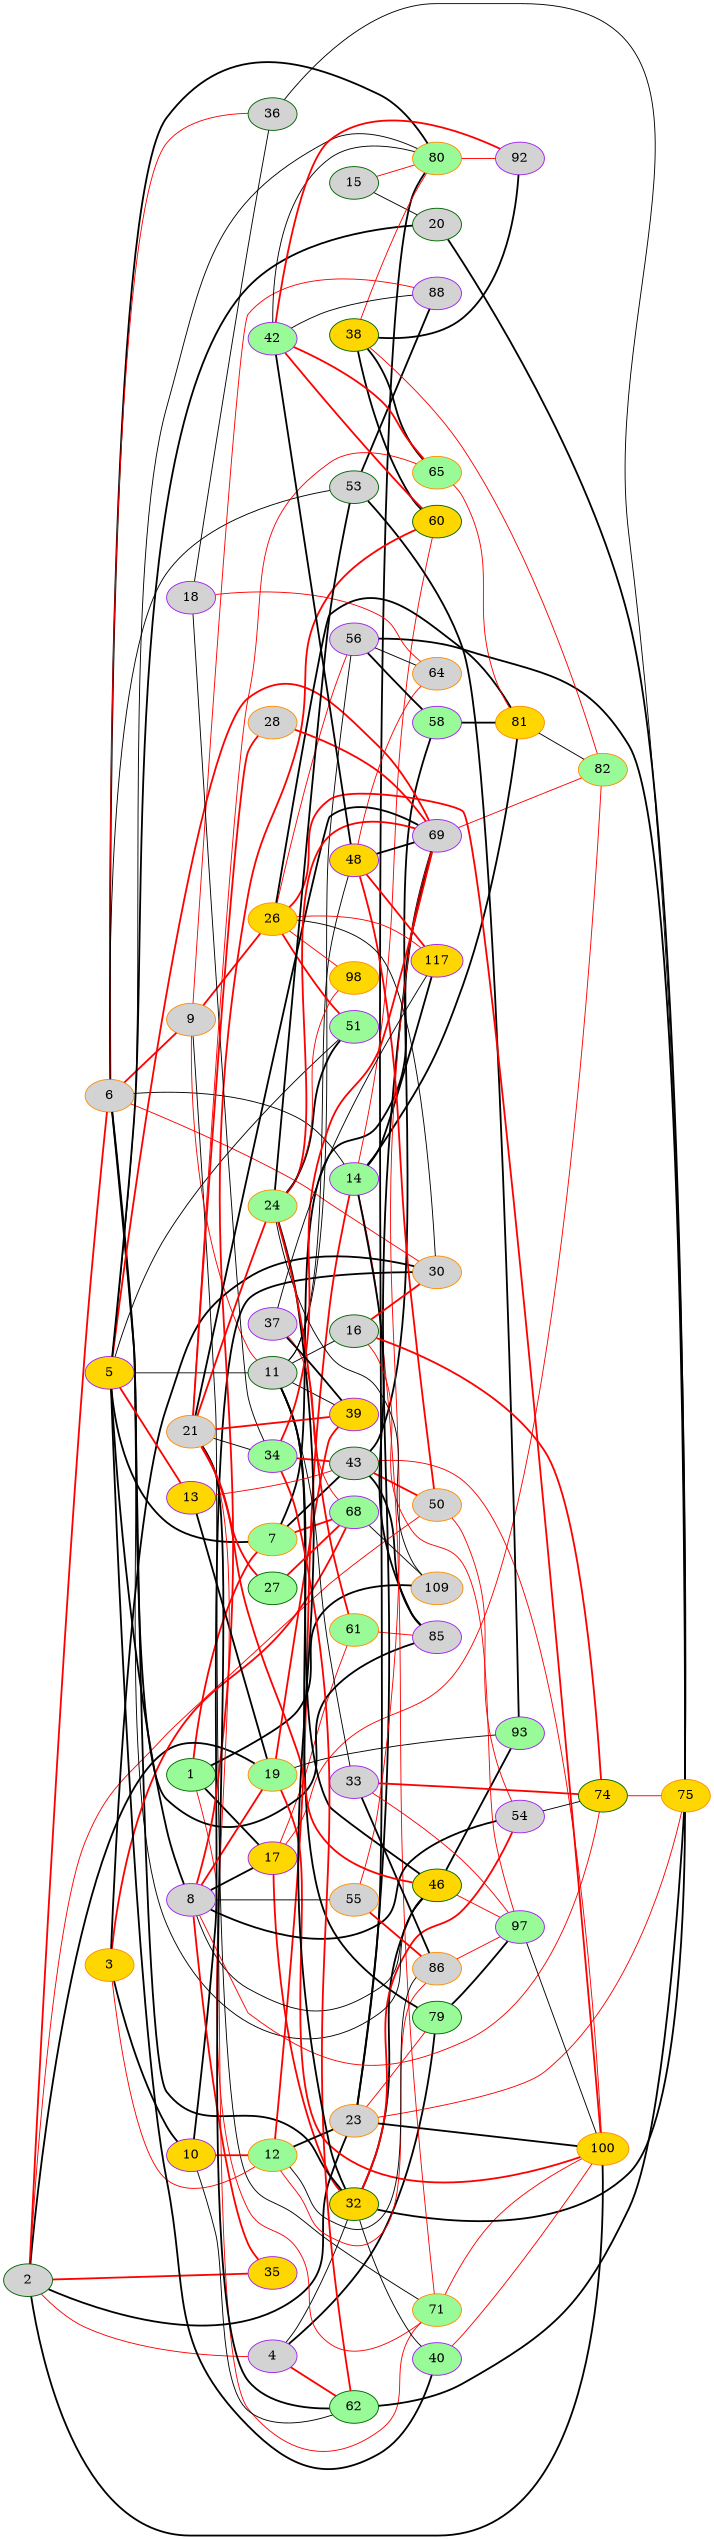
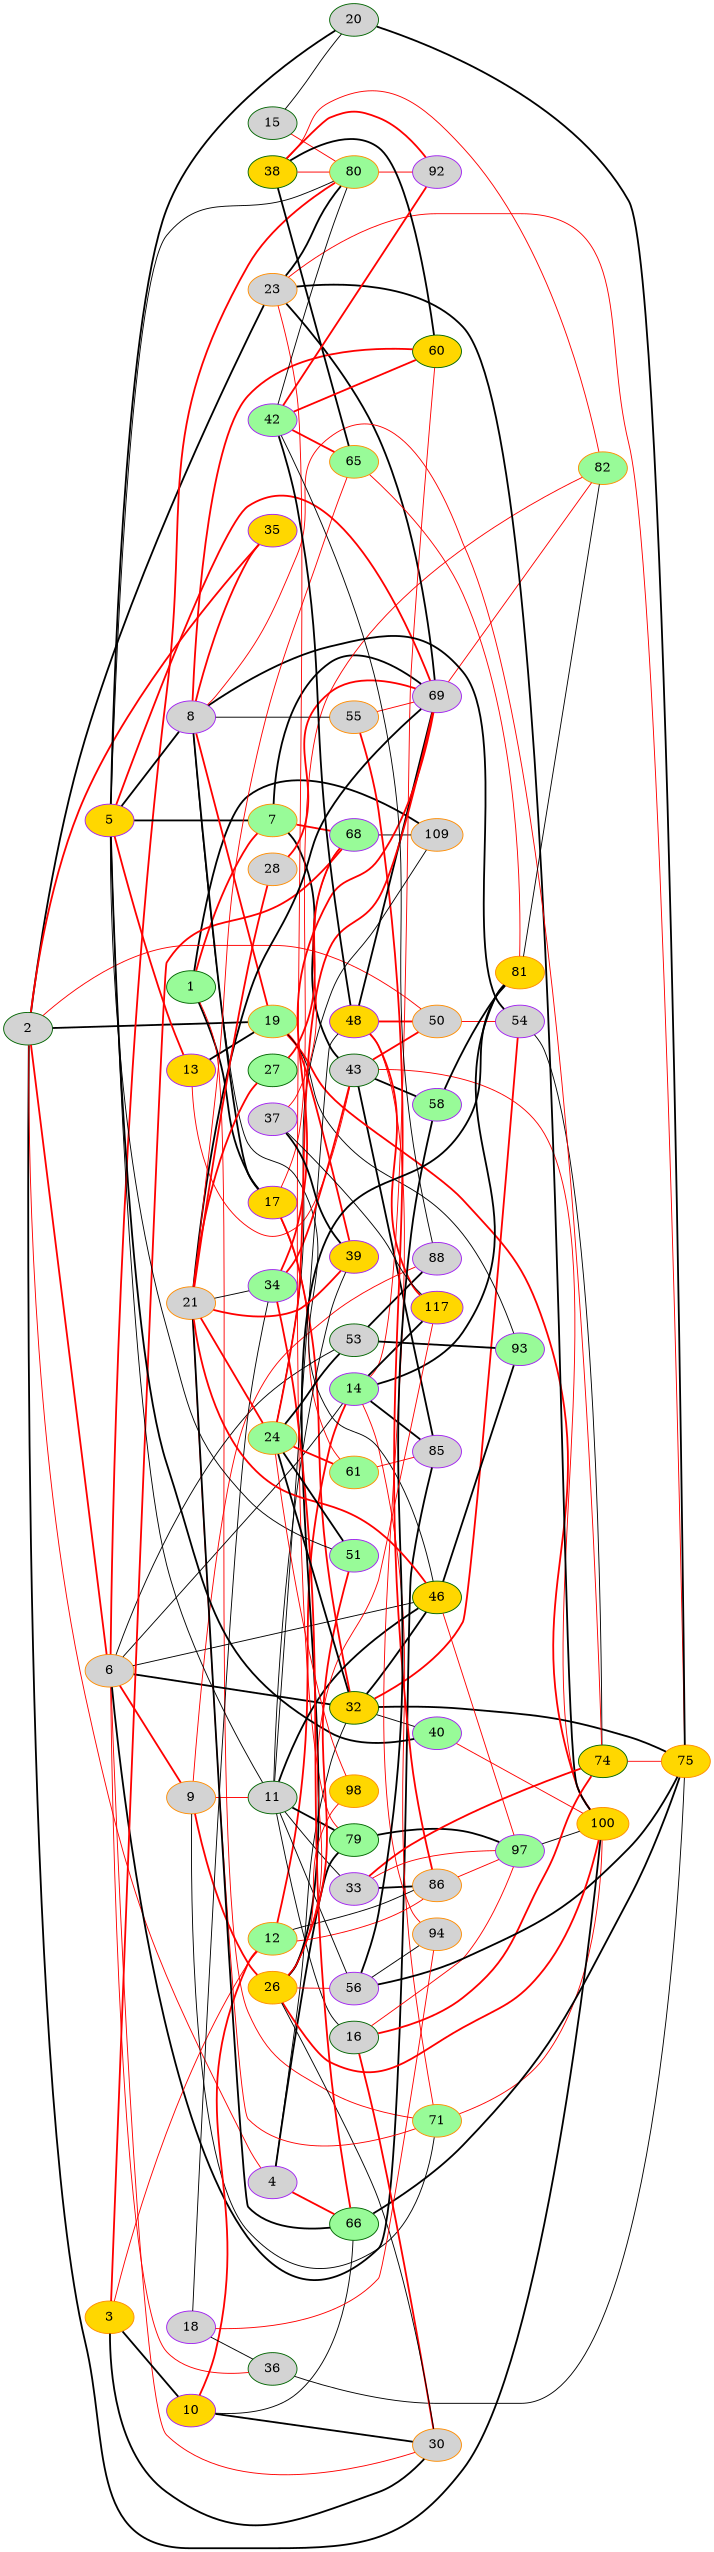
(153, 159) -> (146, 893)
(488, 287) -> (355, 112)
(437, 674) -> (437, 1934)
(313, 2138) -> none
(354, 2407) -> (354, 2224)
